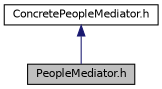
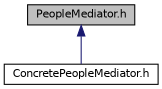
(81, 50) -> (81, 50)
